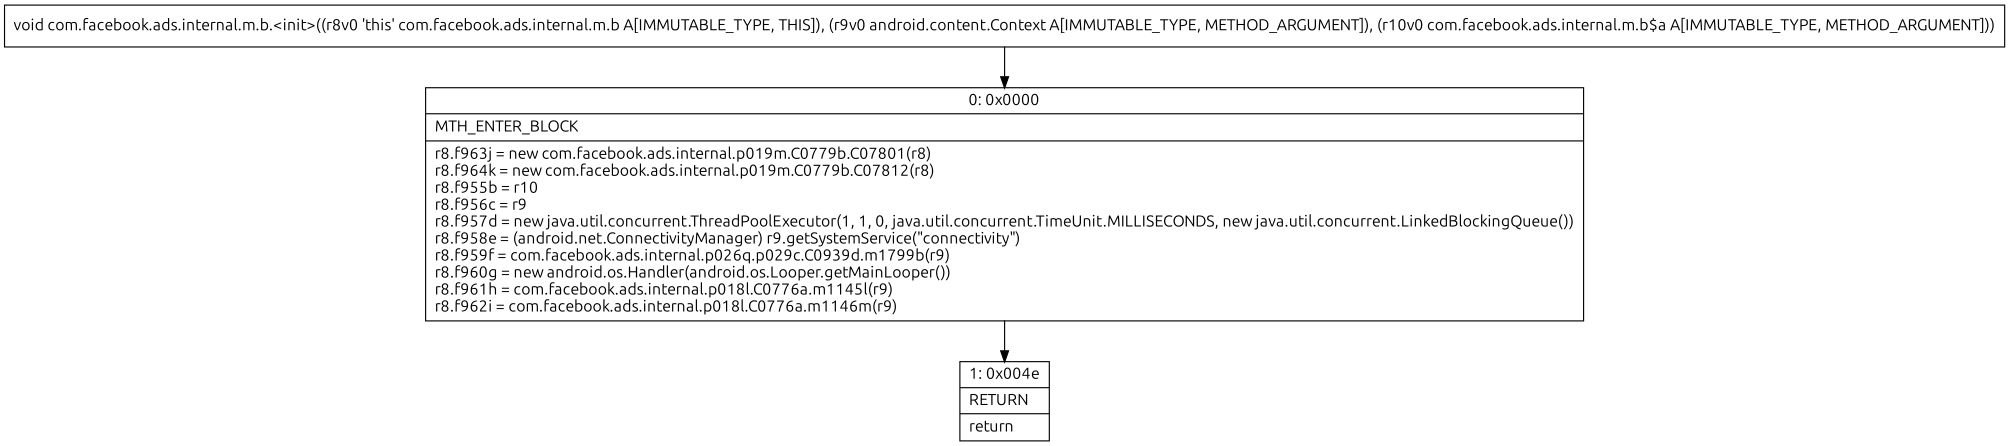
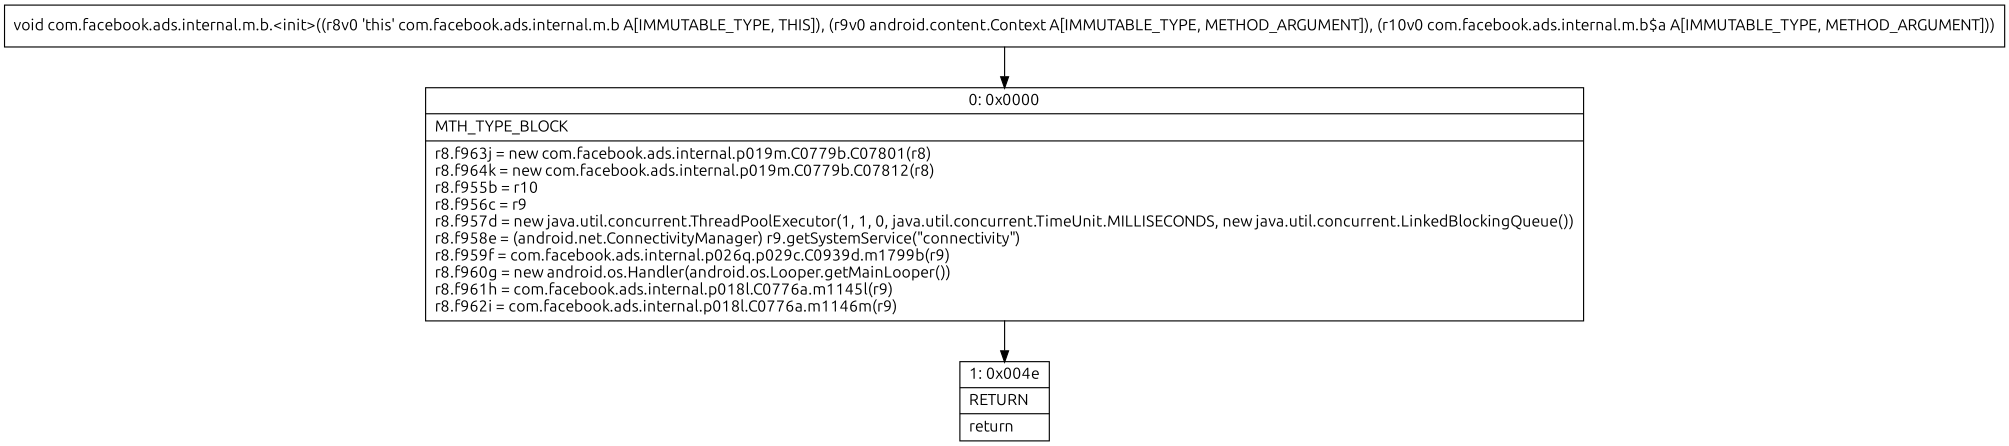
(507, 127) -> (501, 127)
